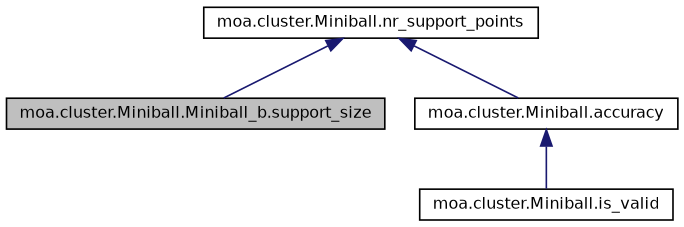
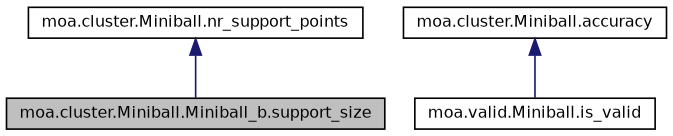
(466, 72) -> none
(546, 205) -> (535, 114)
